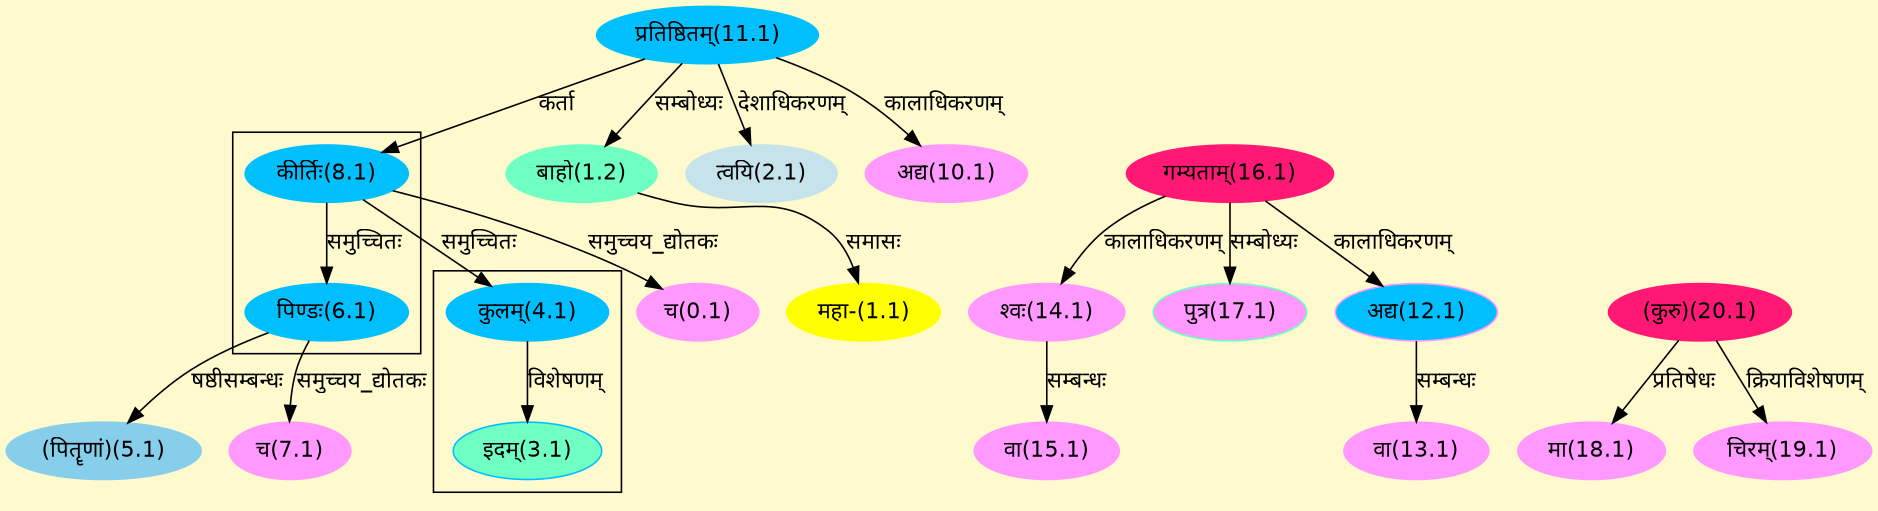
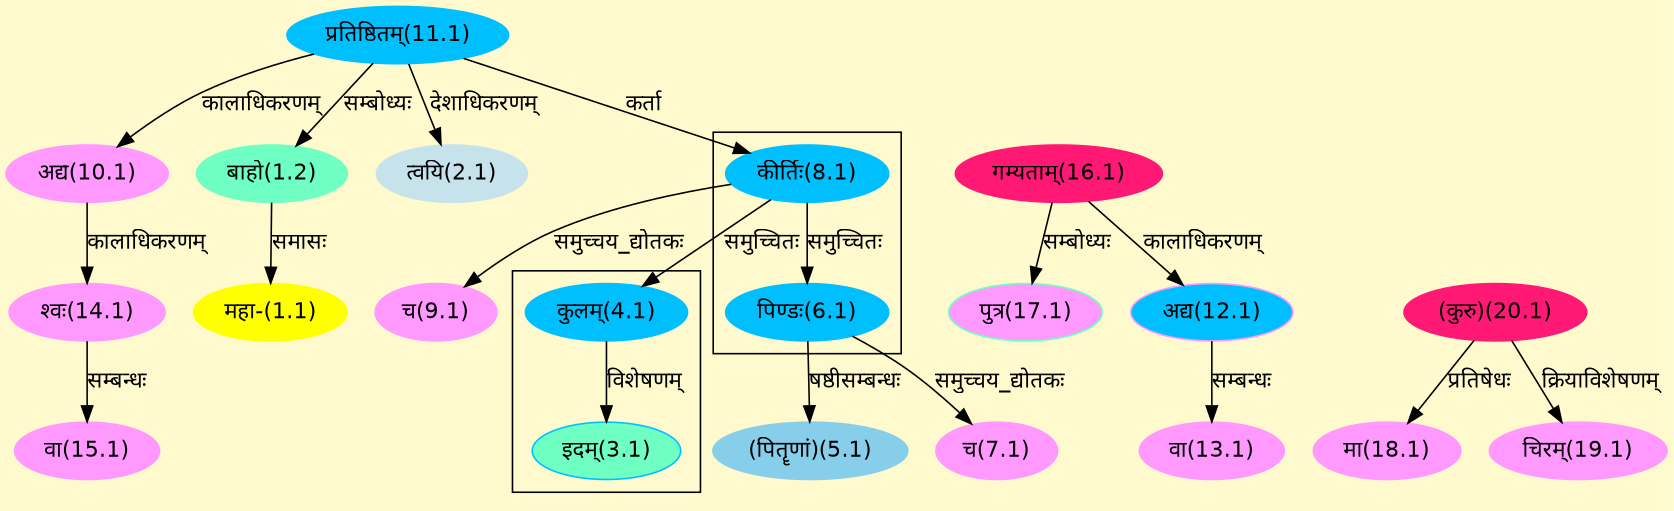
(1112, 225) -> (87, 235)
(698, 312) -> (436, 312)
